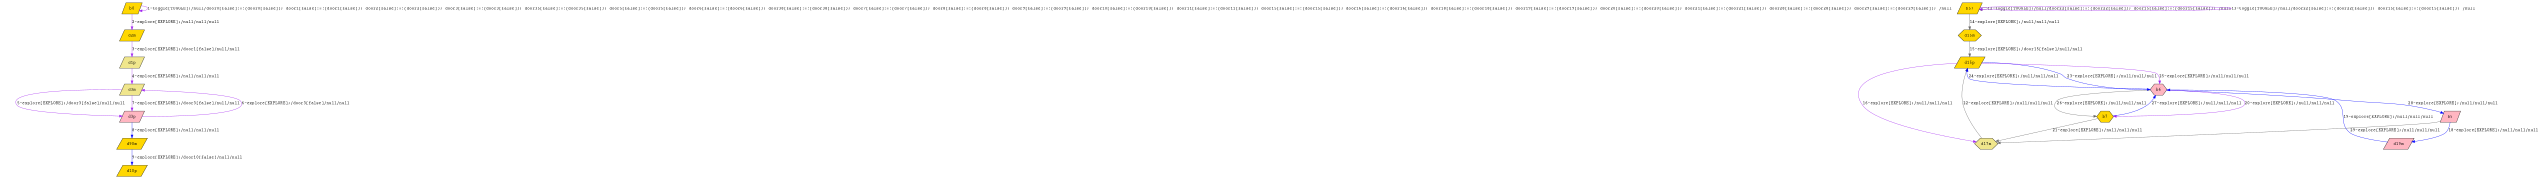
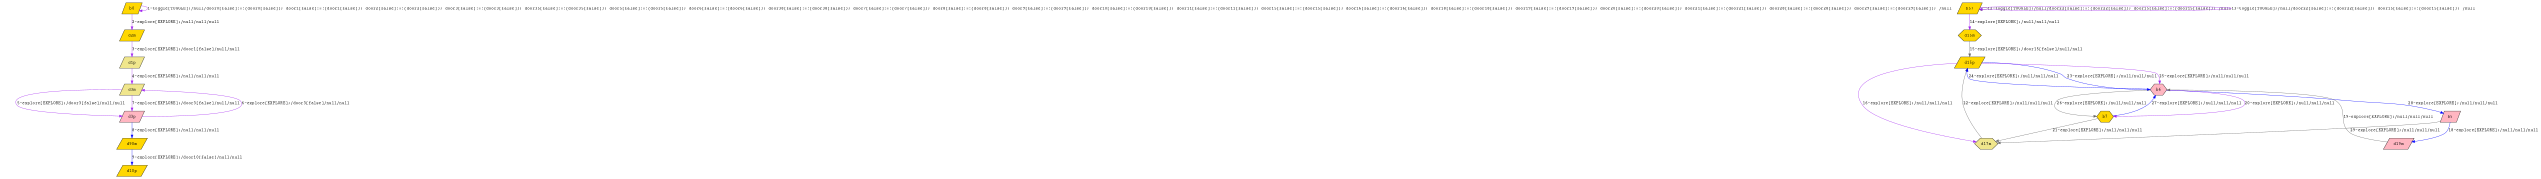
(1970, 20) -> (1970, 20)
(2291, 94) -> (2291, 94)
